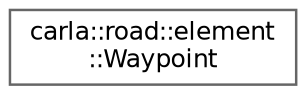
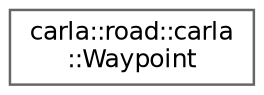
(153, 47) -> (132, 47)
